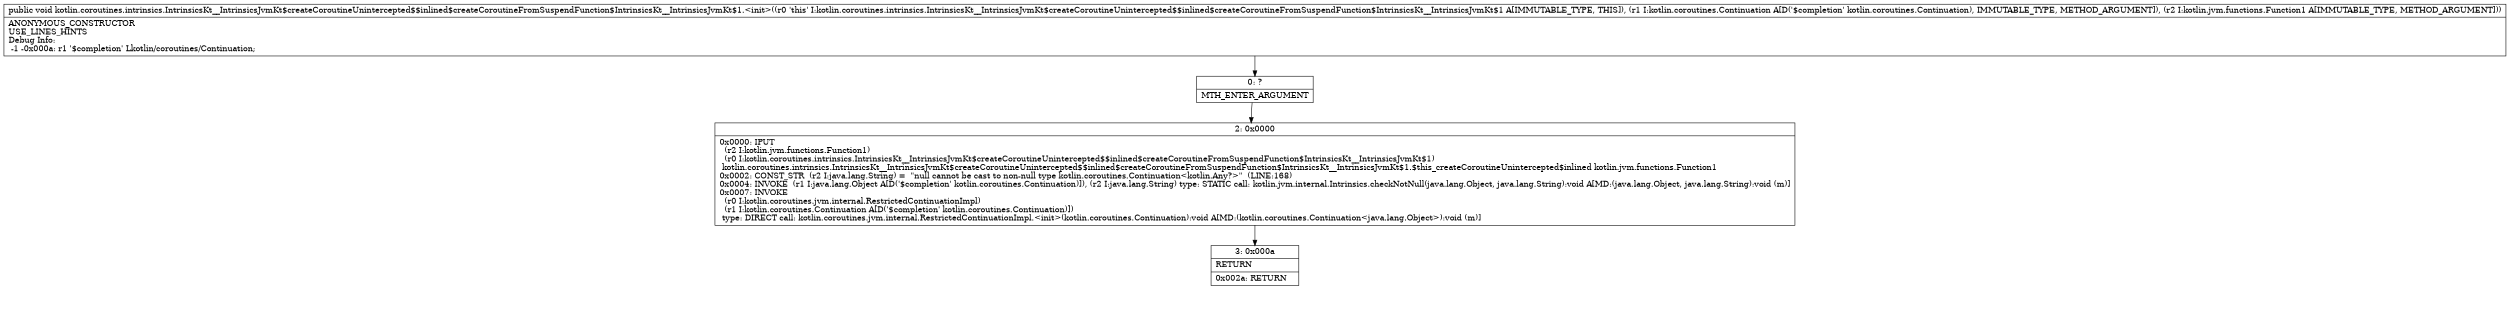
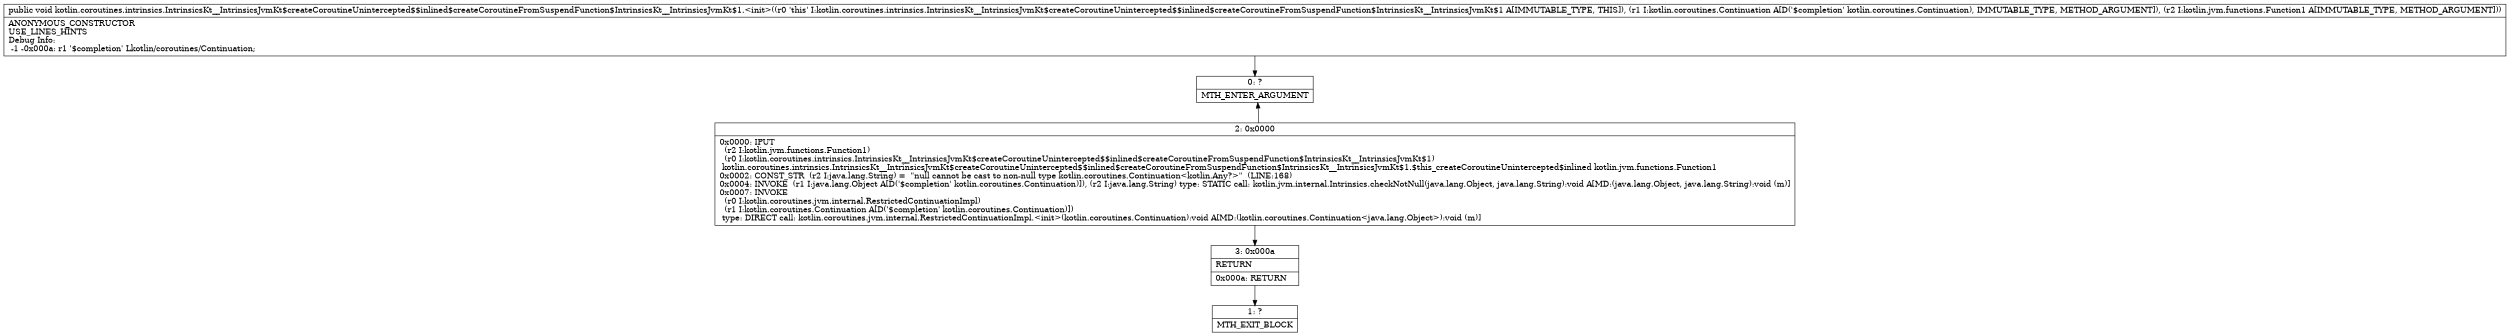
(1252, 110) -> (1258, 116)
(1255, 278) -> (1255, 278)
none -> (1255, 319)
